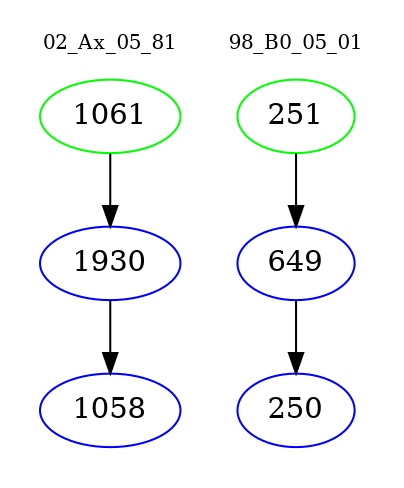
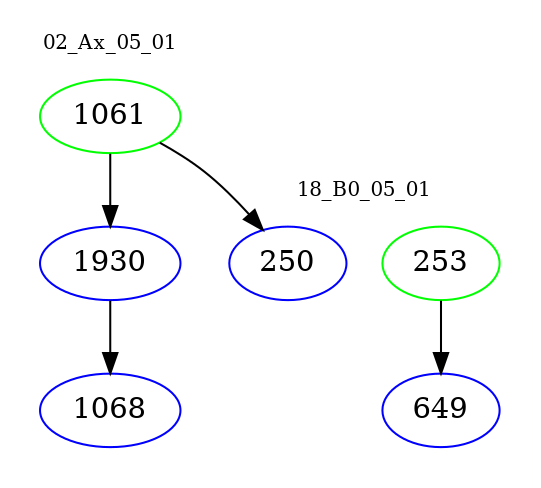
(110, 44) -> (110, 44)
(296, 44) -> (364, 191)
(296, 116) -> (441, 263)
(296, 327) -> (225, 190)
(110, 410) -> (110, 410)
